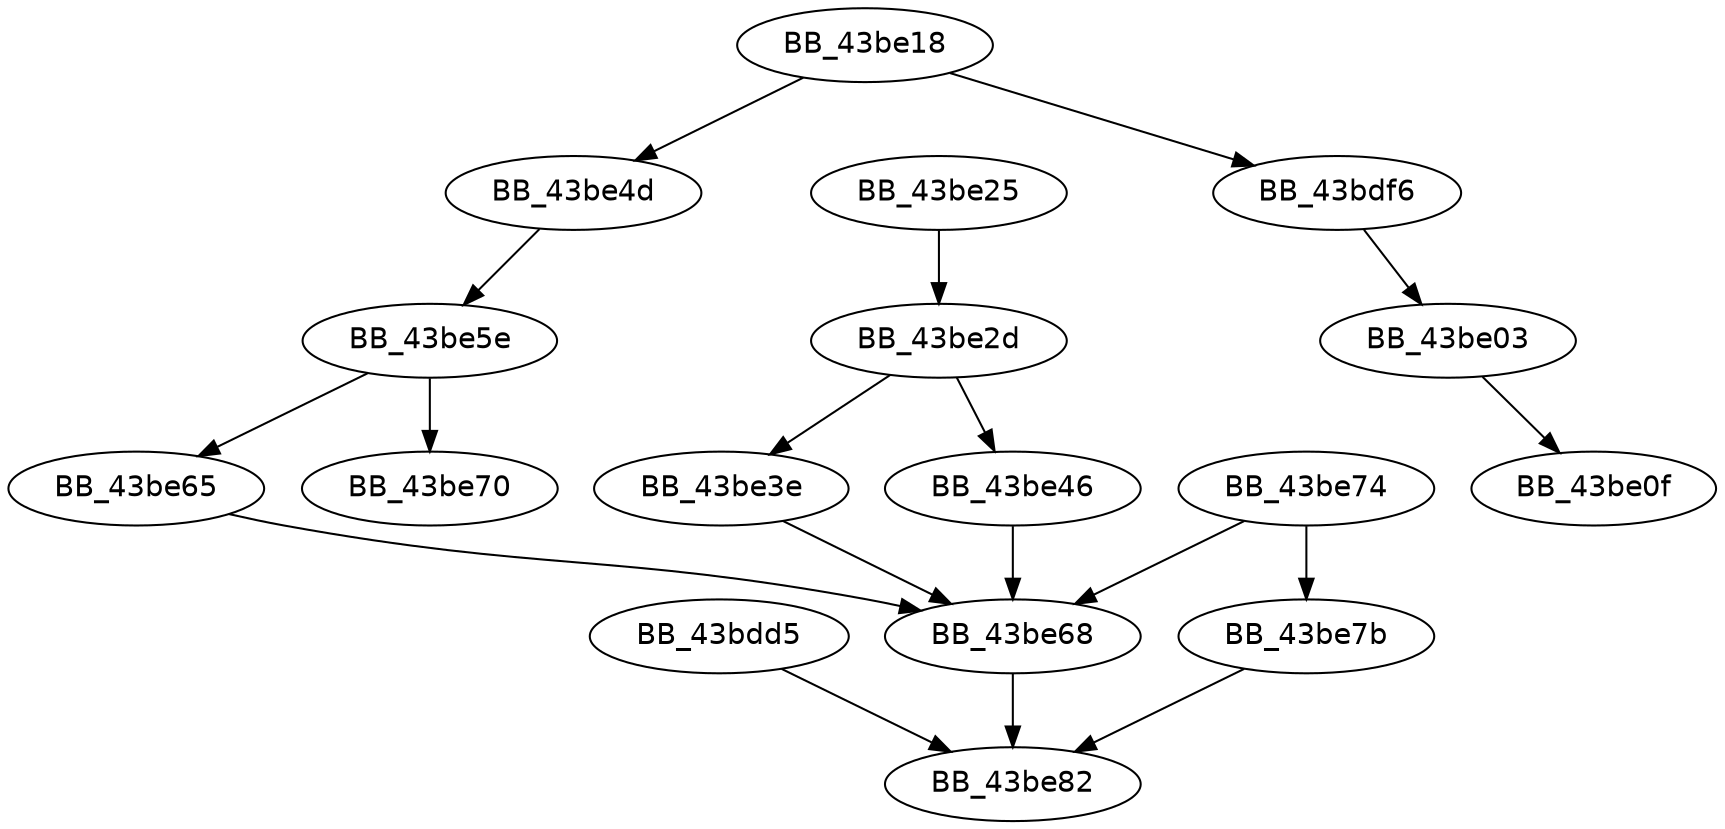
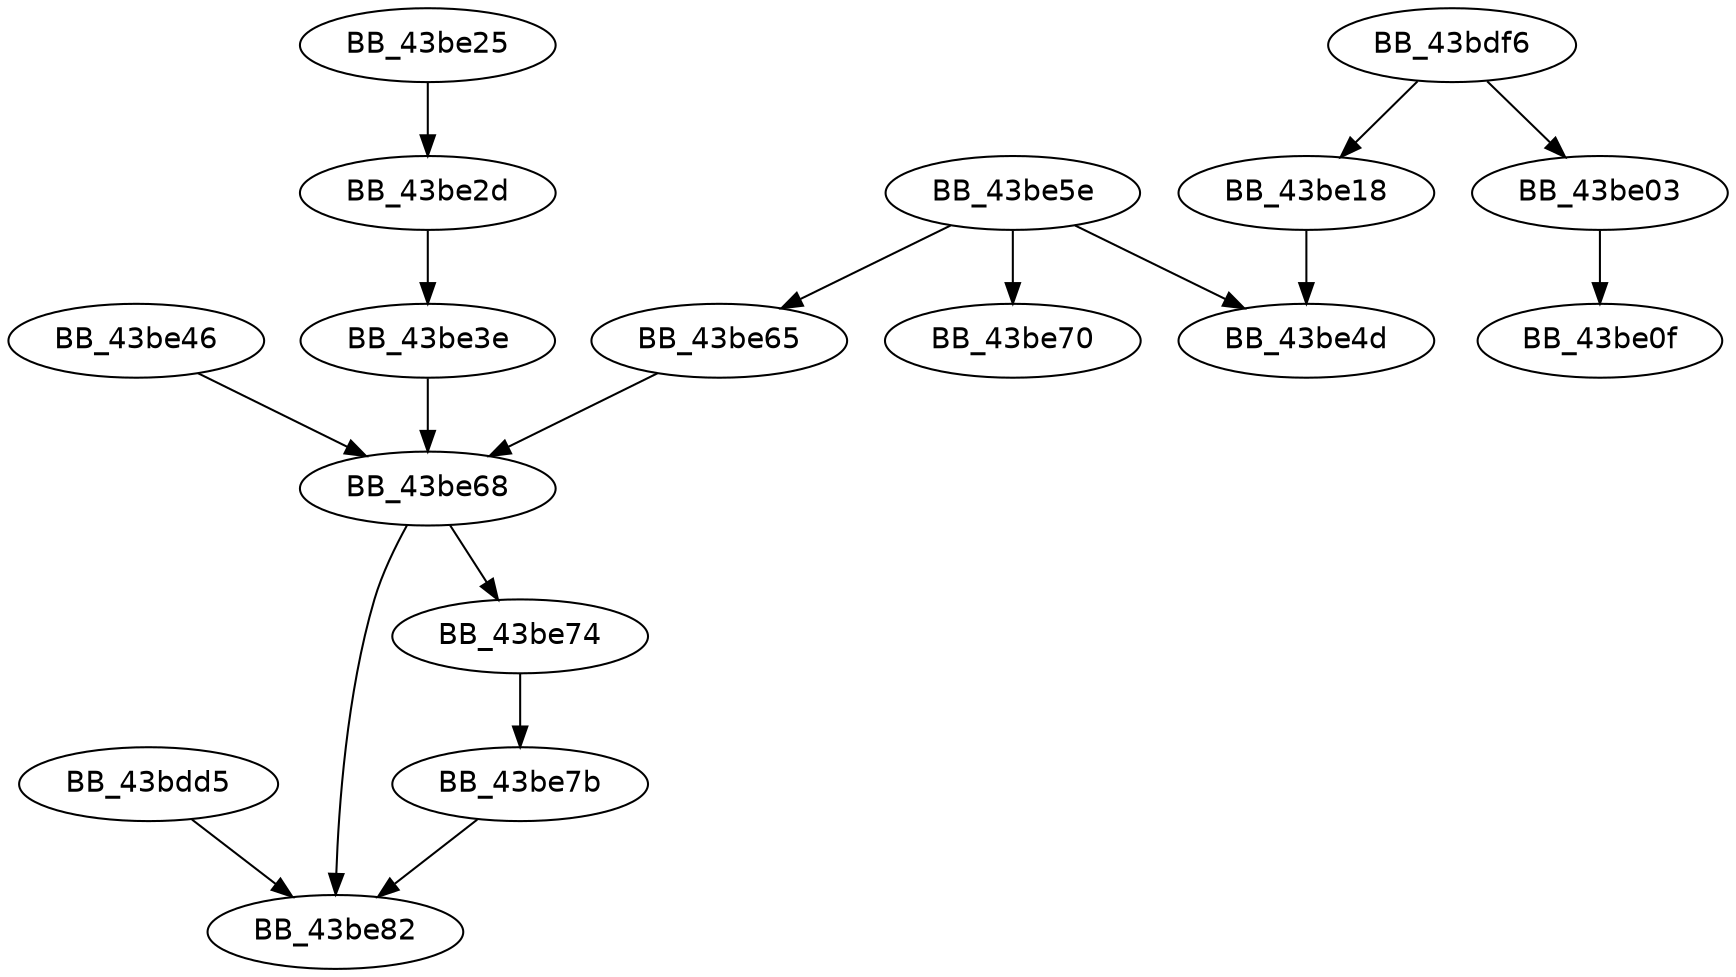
(1092, 116) -> (1387, 112)
(509, 260) -> (1150, 262)
(971, 405) -> none
(1169, 558) -> (468, 554)
